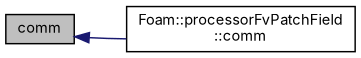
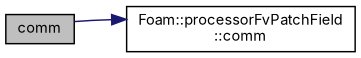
(108, 38) -> (93, 20)
